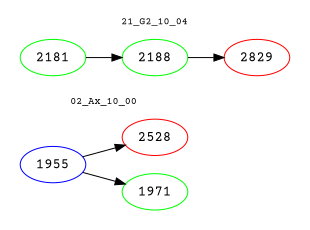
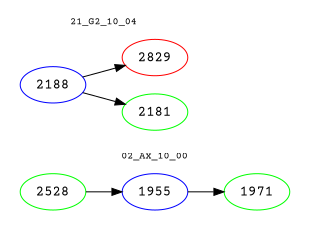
(99, 58) -> (99, 97)
(155, 58) -> (53, 85)
(155, 137) -> (53, 192)
(99, 152) -> (99, 192)
